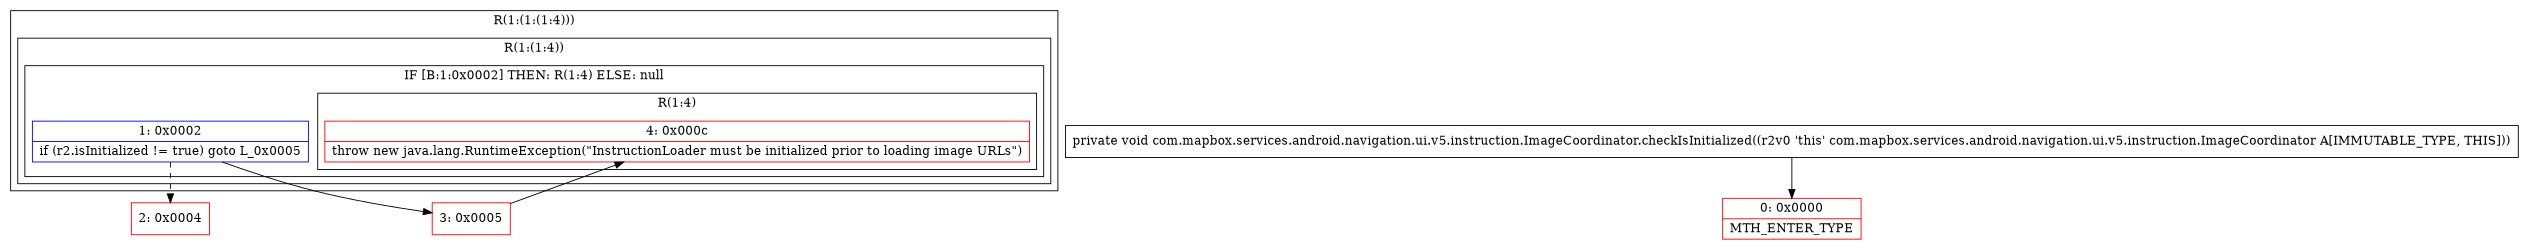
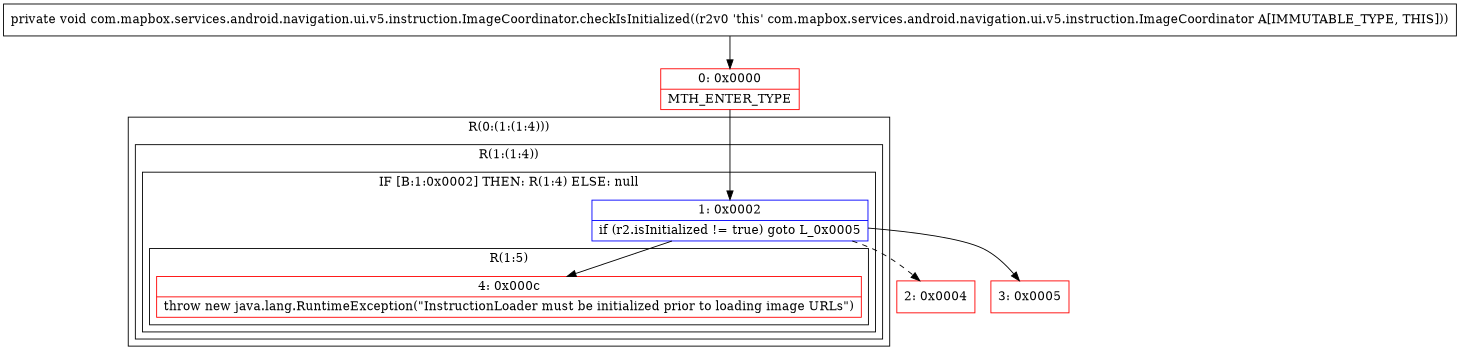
(534, 21) -> (509, 127)
(677, 103) -> (509, 259)
none -> (730, 150)
(563, 184) -> (624, 257)
